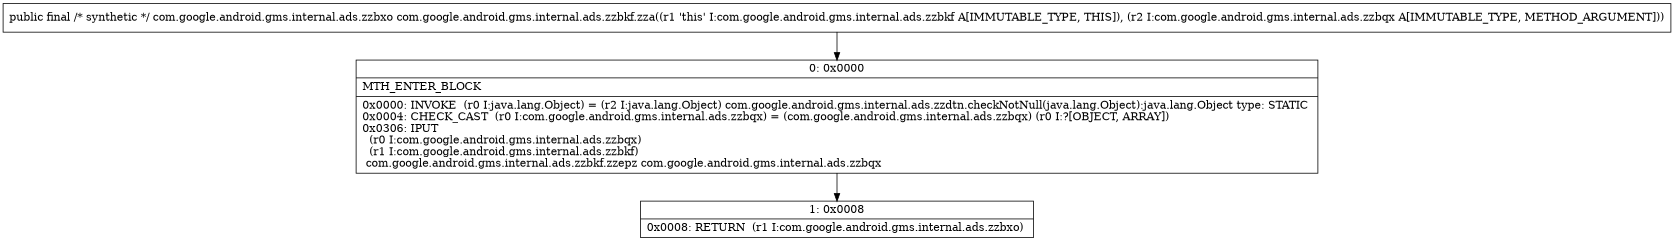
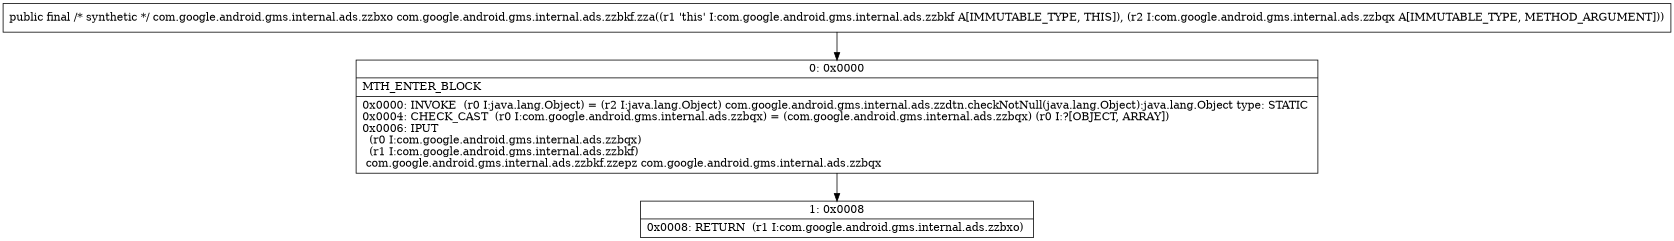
(404, 129) -> (404, 129)
